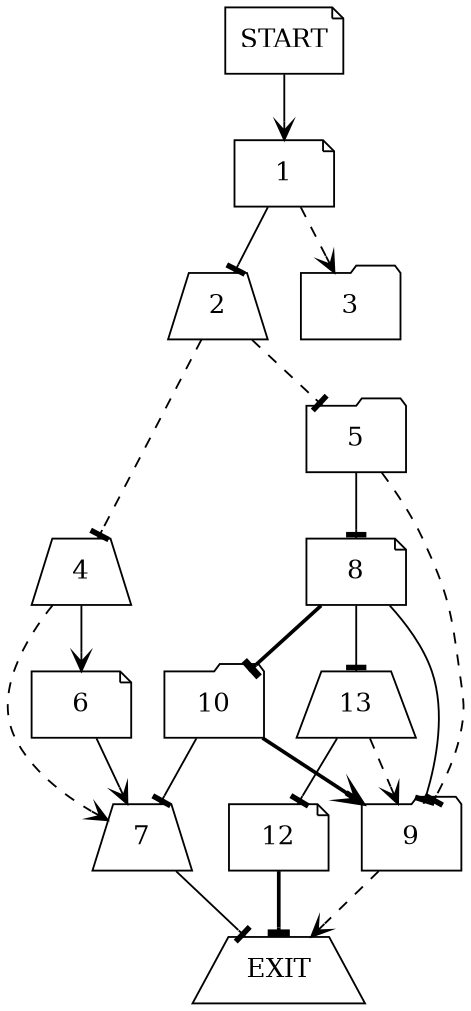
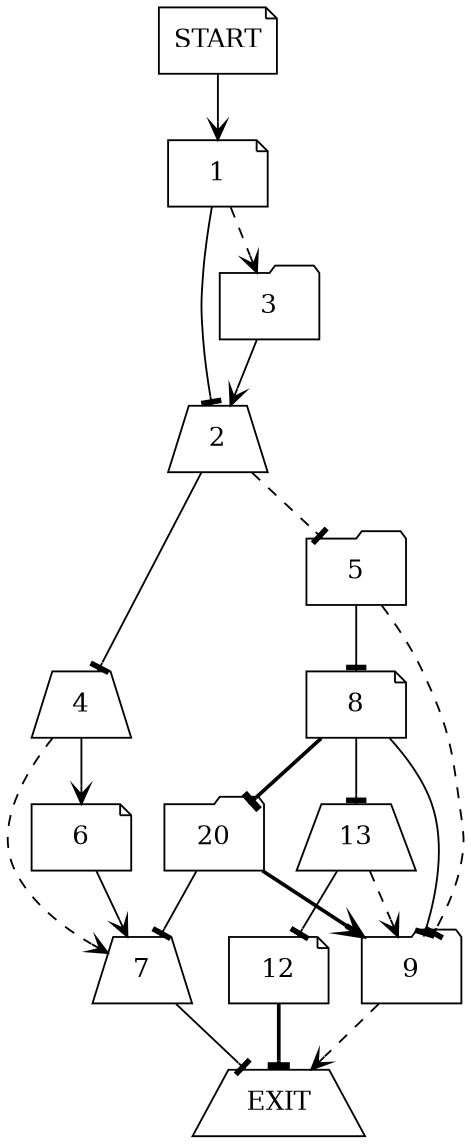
none -> (247, 364)
(152, 435) -> (152, 567)
(214, 705) -> (214, 837)
